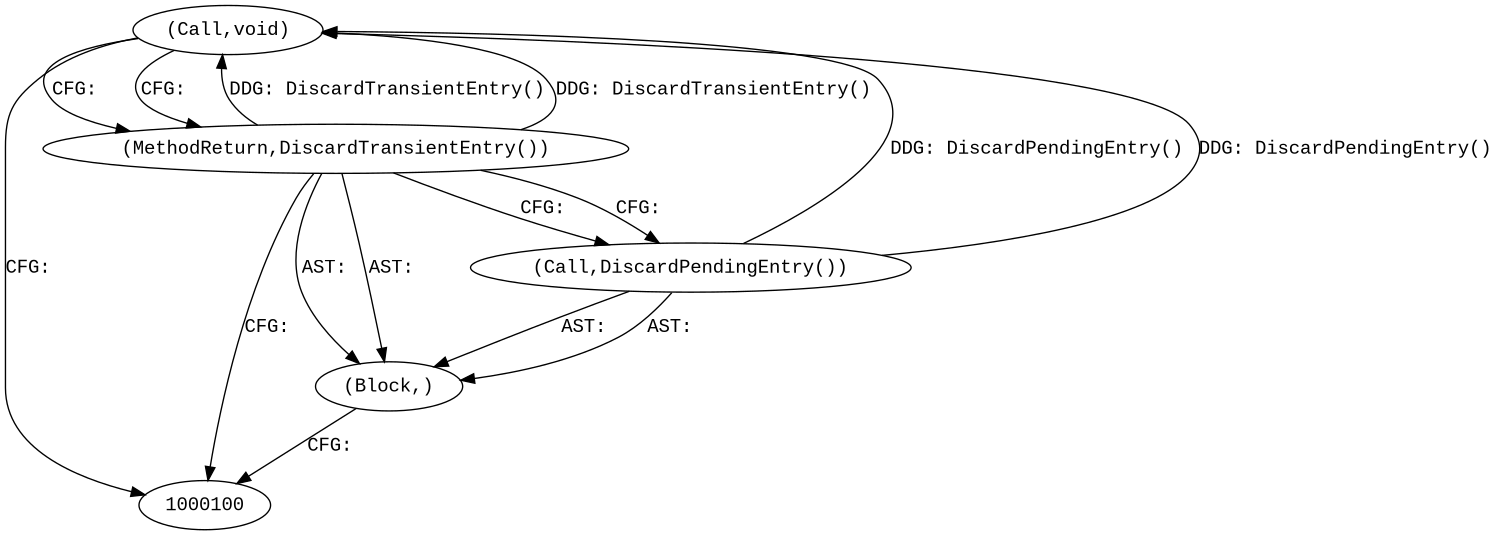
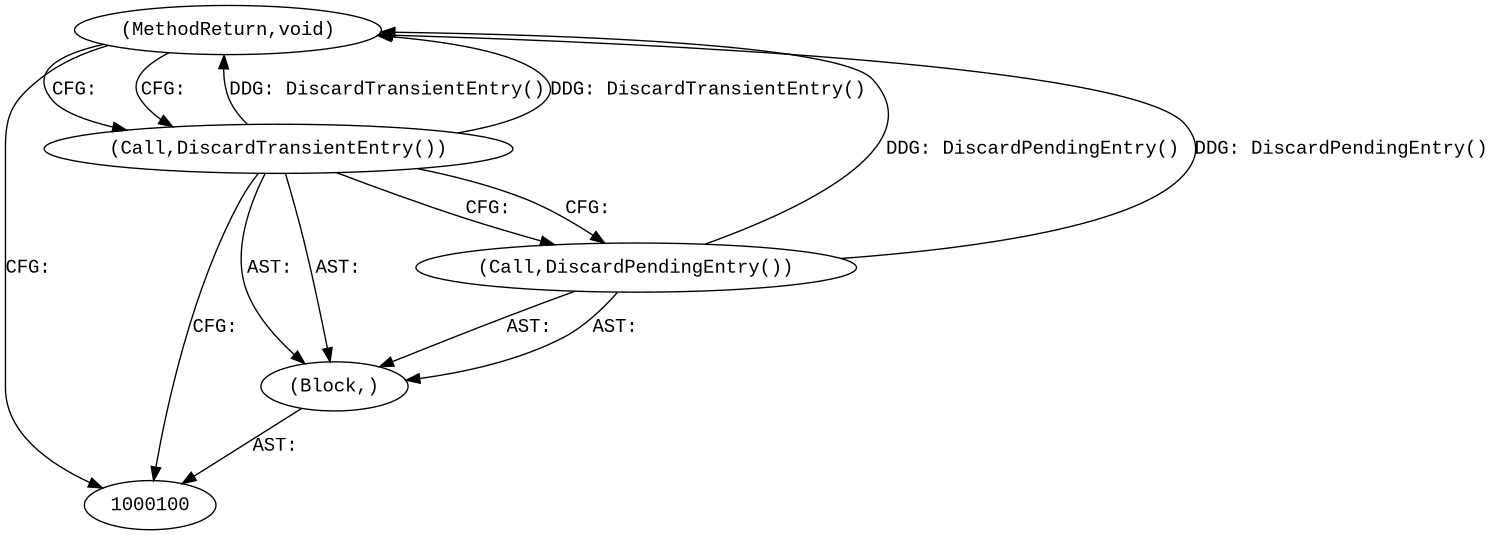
(228, 30) -> (228, 30)
(336, 149) -> (279, 149)
(336, 446) -> (281, 446)
